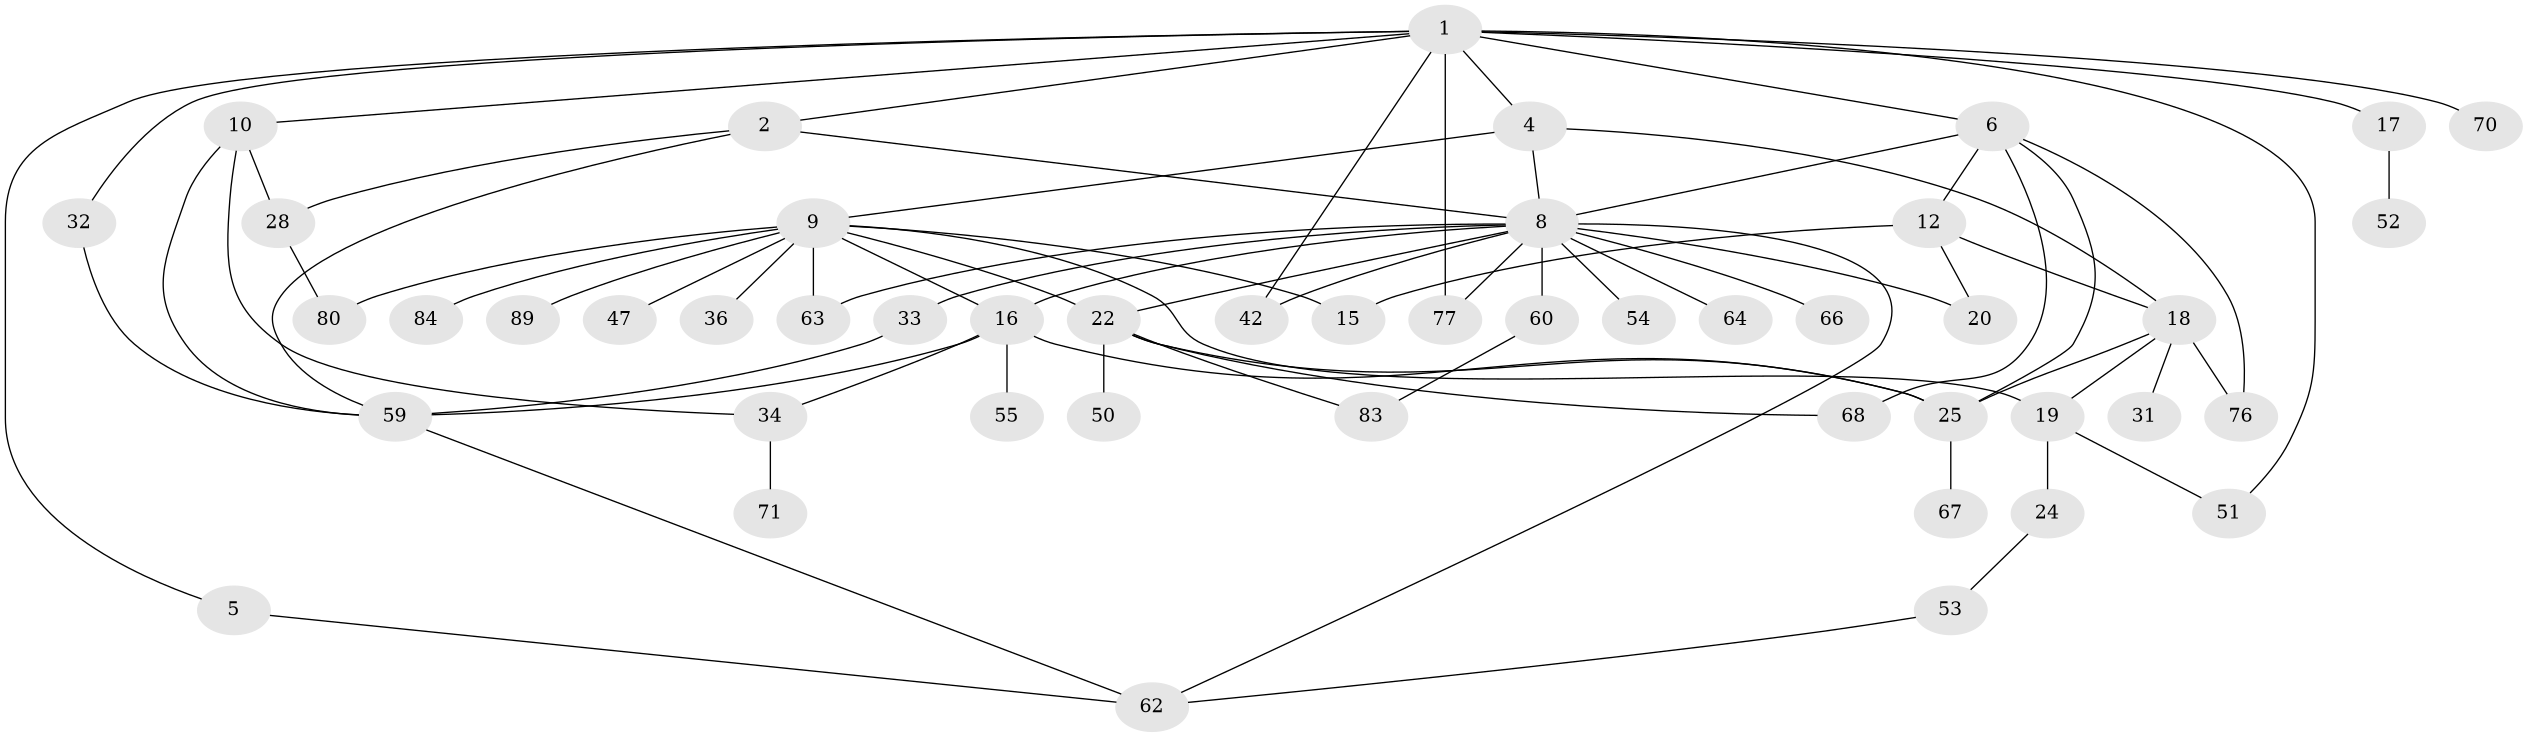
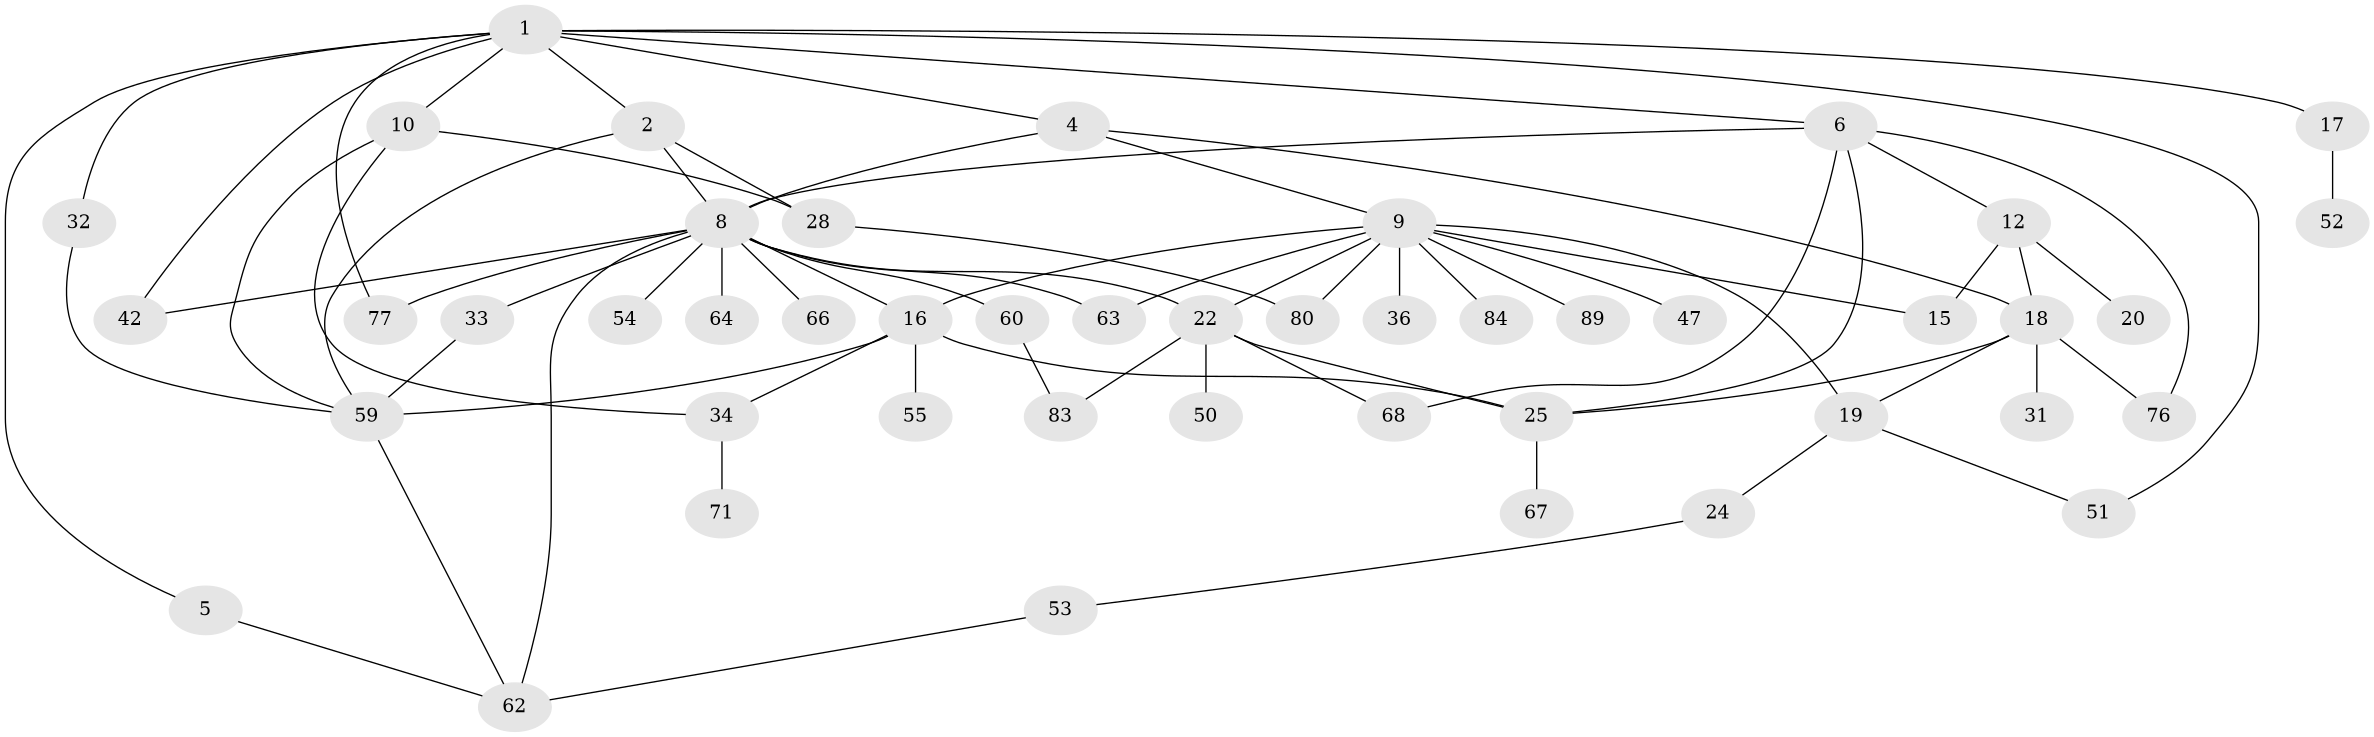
(2486, 126) -> none
(1766, 258) -> none
